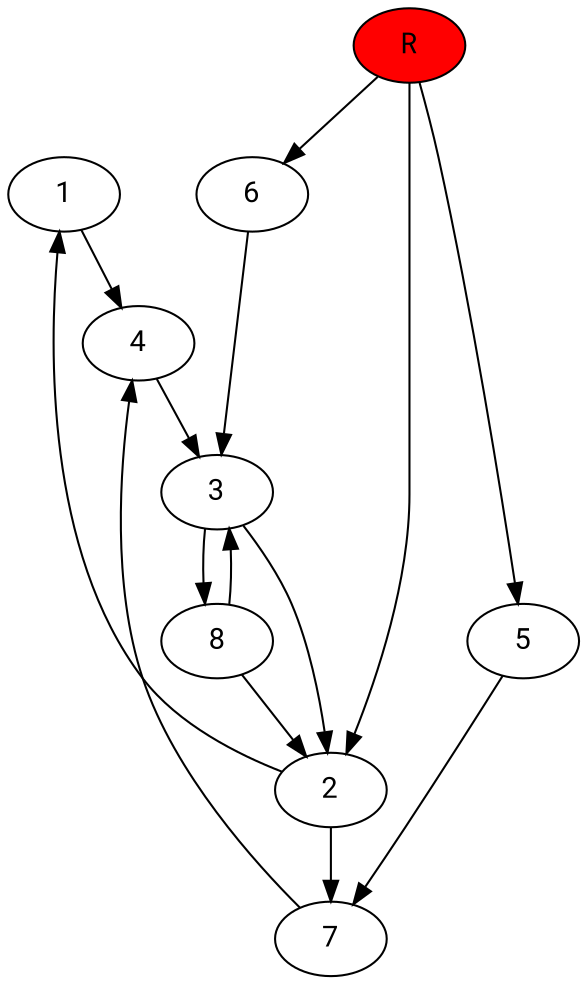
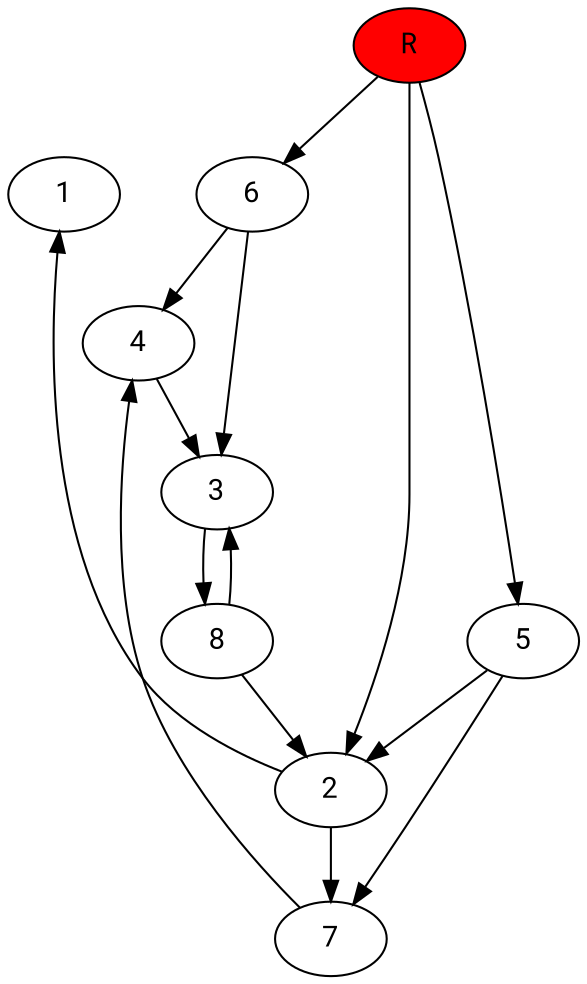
(97, 260) -> (202, 261)
(299, 623) -> (436, 709)
